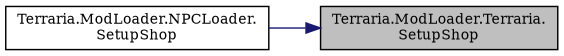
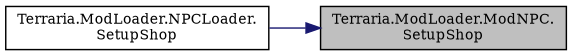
(439, 28) -> (443, 28)
